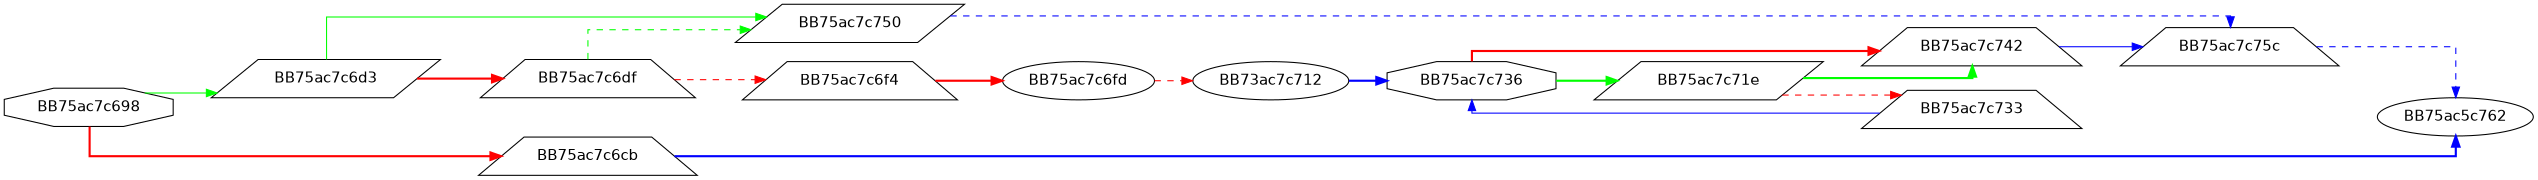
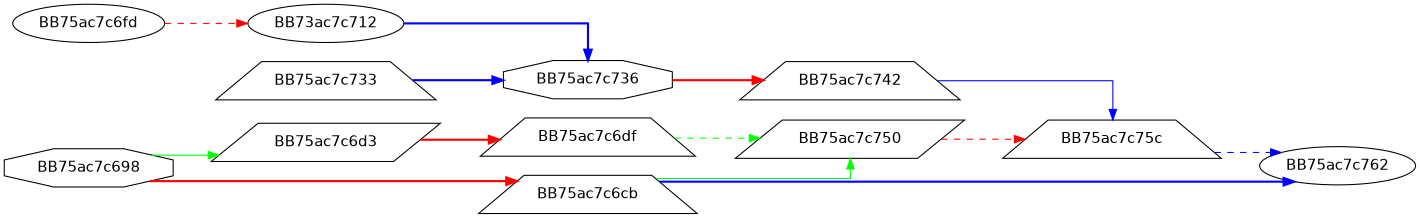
(1591, 16) -> (978, 139)
(520, 17) -> (758, 178)
(850, 81) -> none
(1709, 81) -> none
(1675, 113) -> (453, 80)
(2455, 117) -> (1338, 166)
